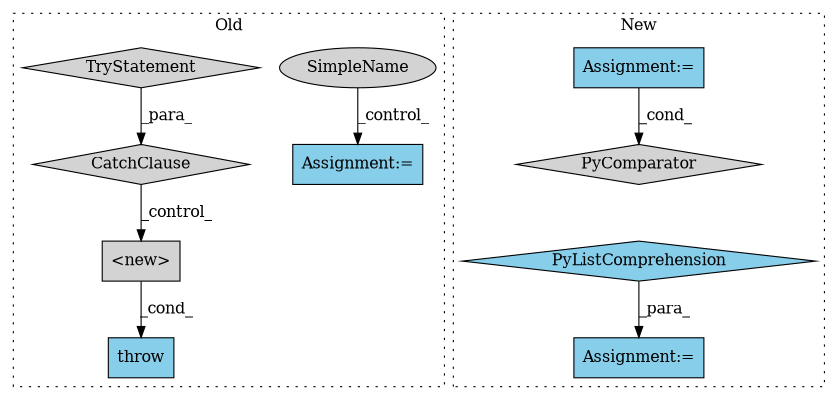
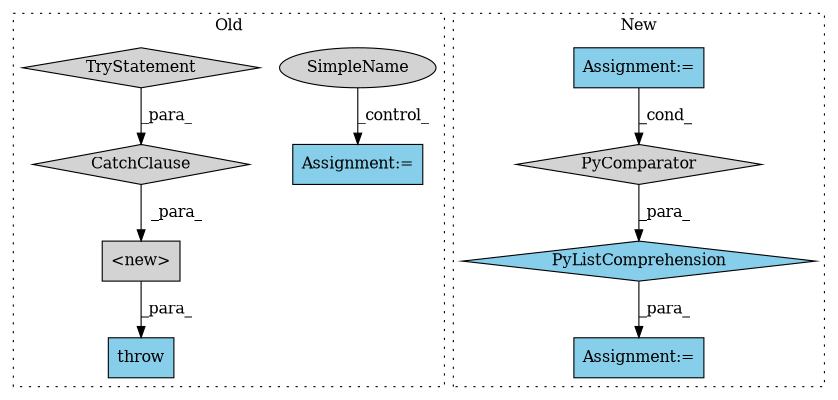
none -> (639, 207)
(177, 213) -> (177, 213)
(167, 309) -> (167, 309)
